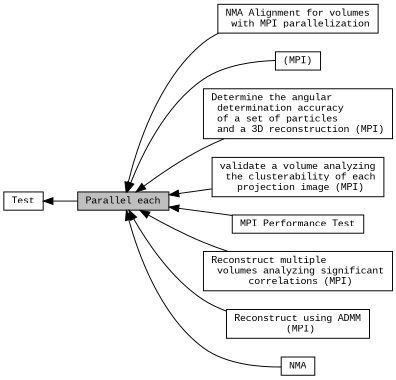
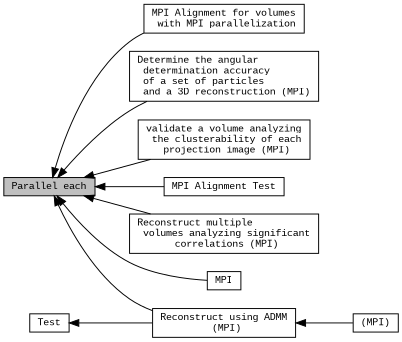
(298, 19) -> (224, 19)
(183, 97) -> (329, 323)
(65, 201) -> (116, 323)
(298, 224) -> (224, 187)
(298, 366) -> (224, 281)
